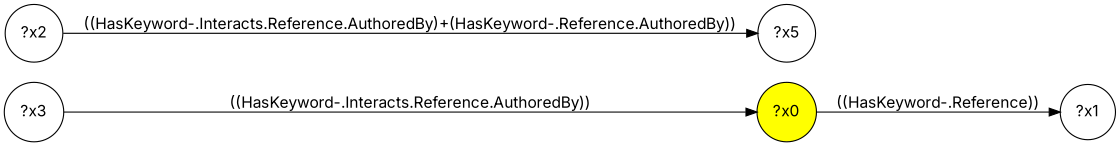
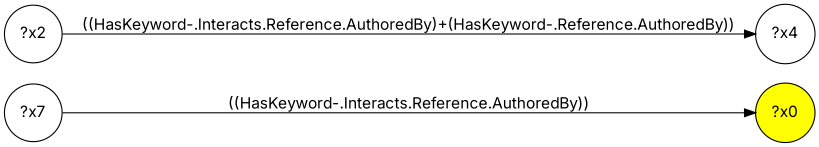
(787, 33) -> (785, 34)
(34, 112) -> (33, 113)
(1088, 112) -> none
